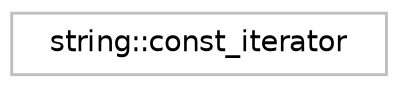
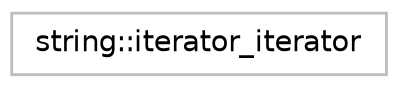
(199, 44) -> (199, 44)
